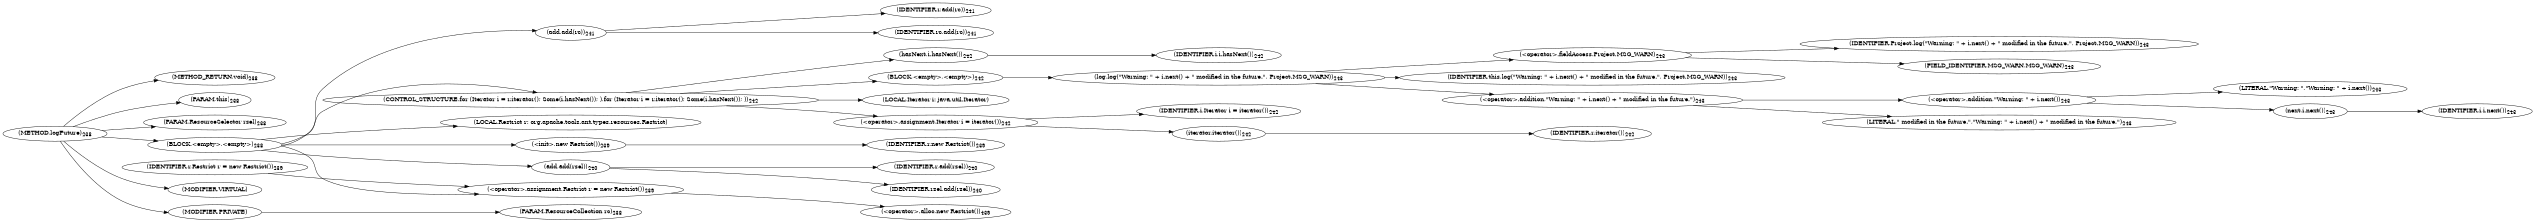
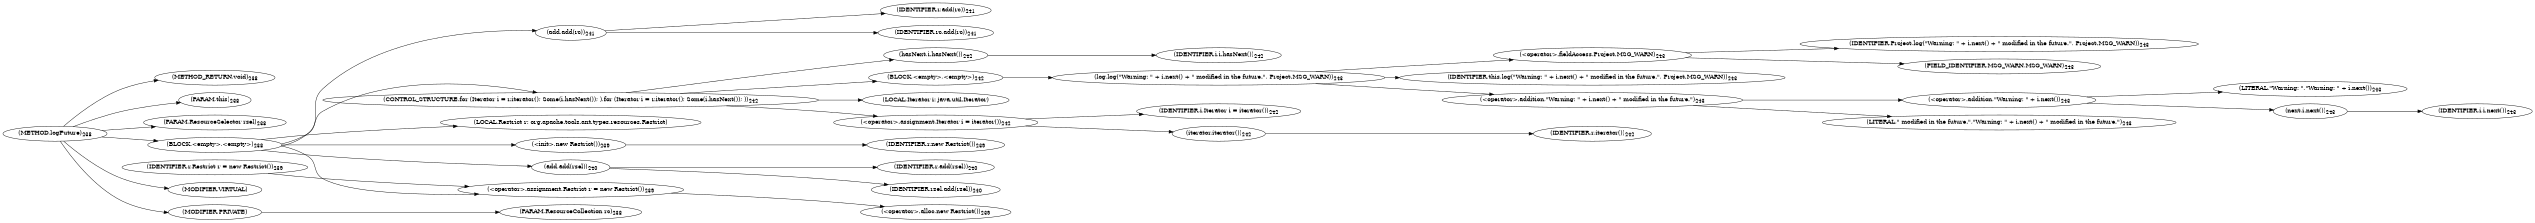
(986, 212) -> (986, 212)
